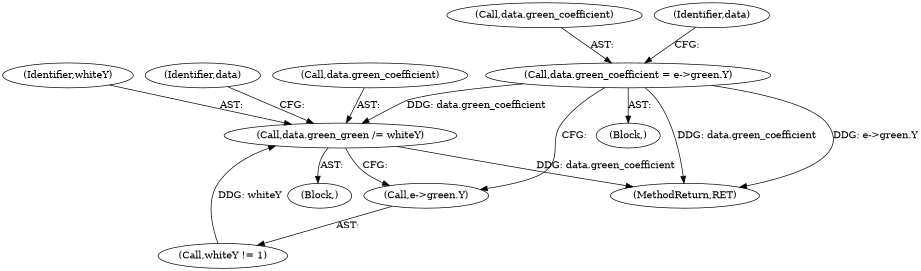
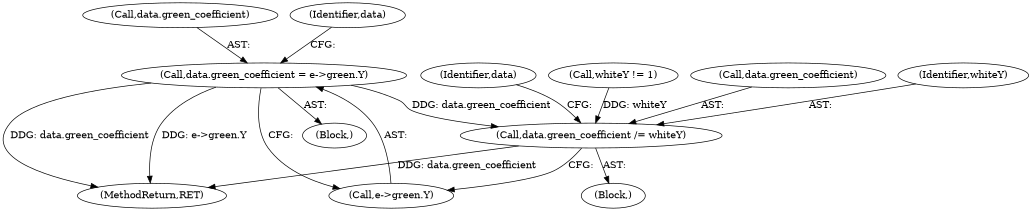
(340, 136) -> (591, 136)
(328, 225) -> (373, 124)
